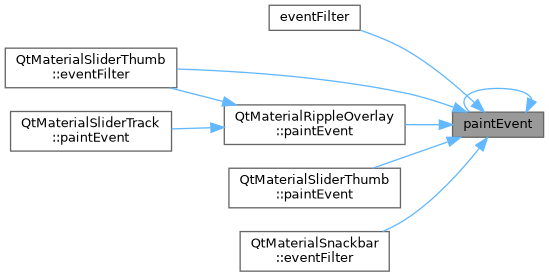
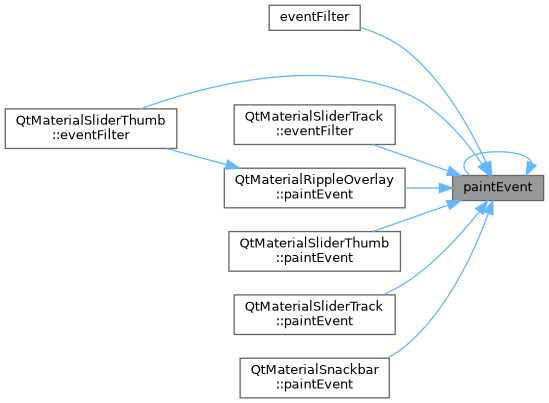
none -> (315, 125)
(191, 128) -> (436, 259)
(315, 251) -> (315, 378)
